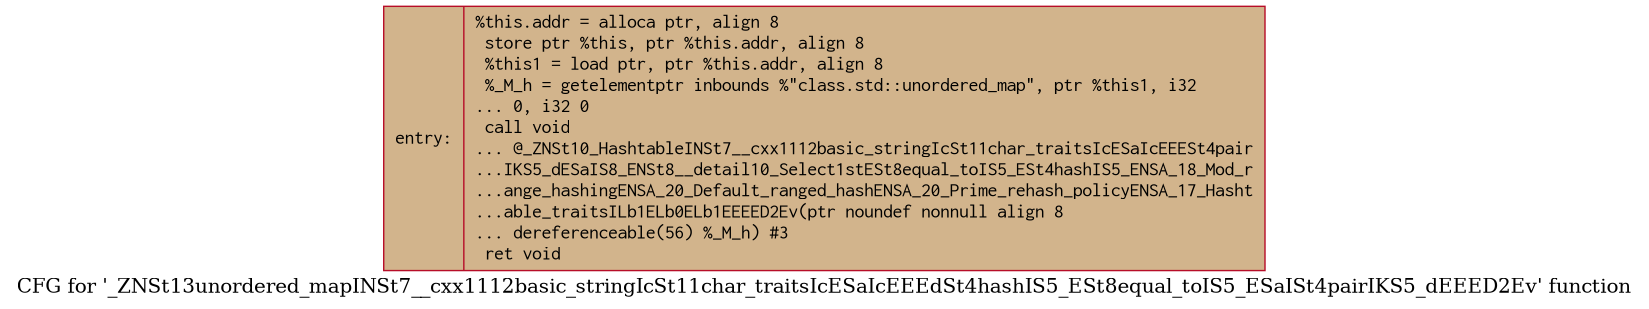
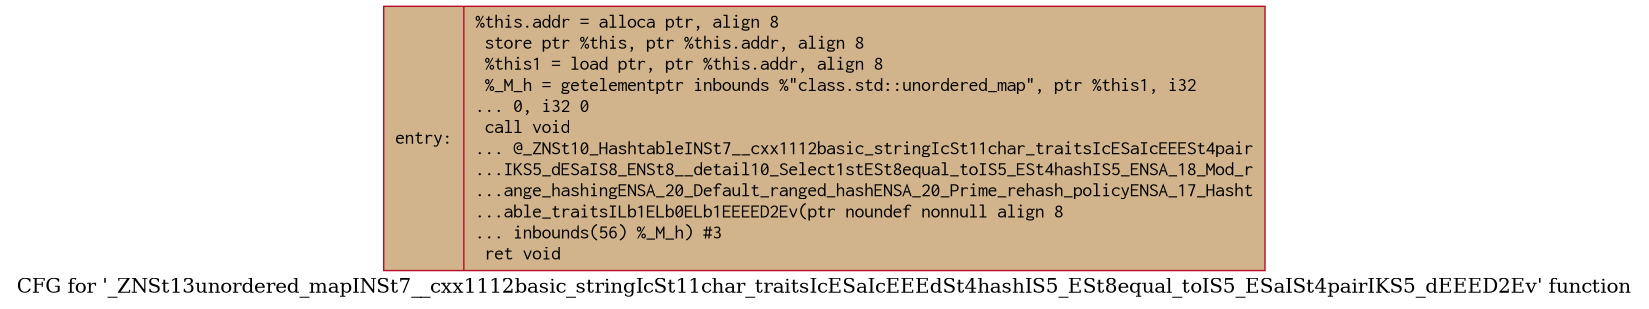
(632, 233) -> (599, 233)
